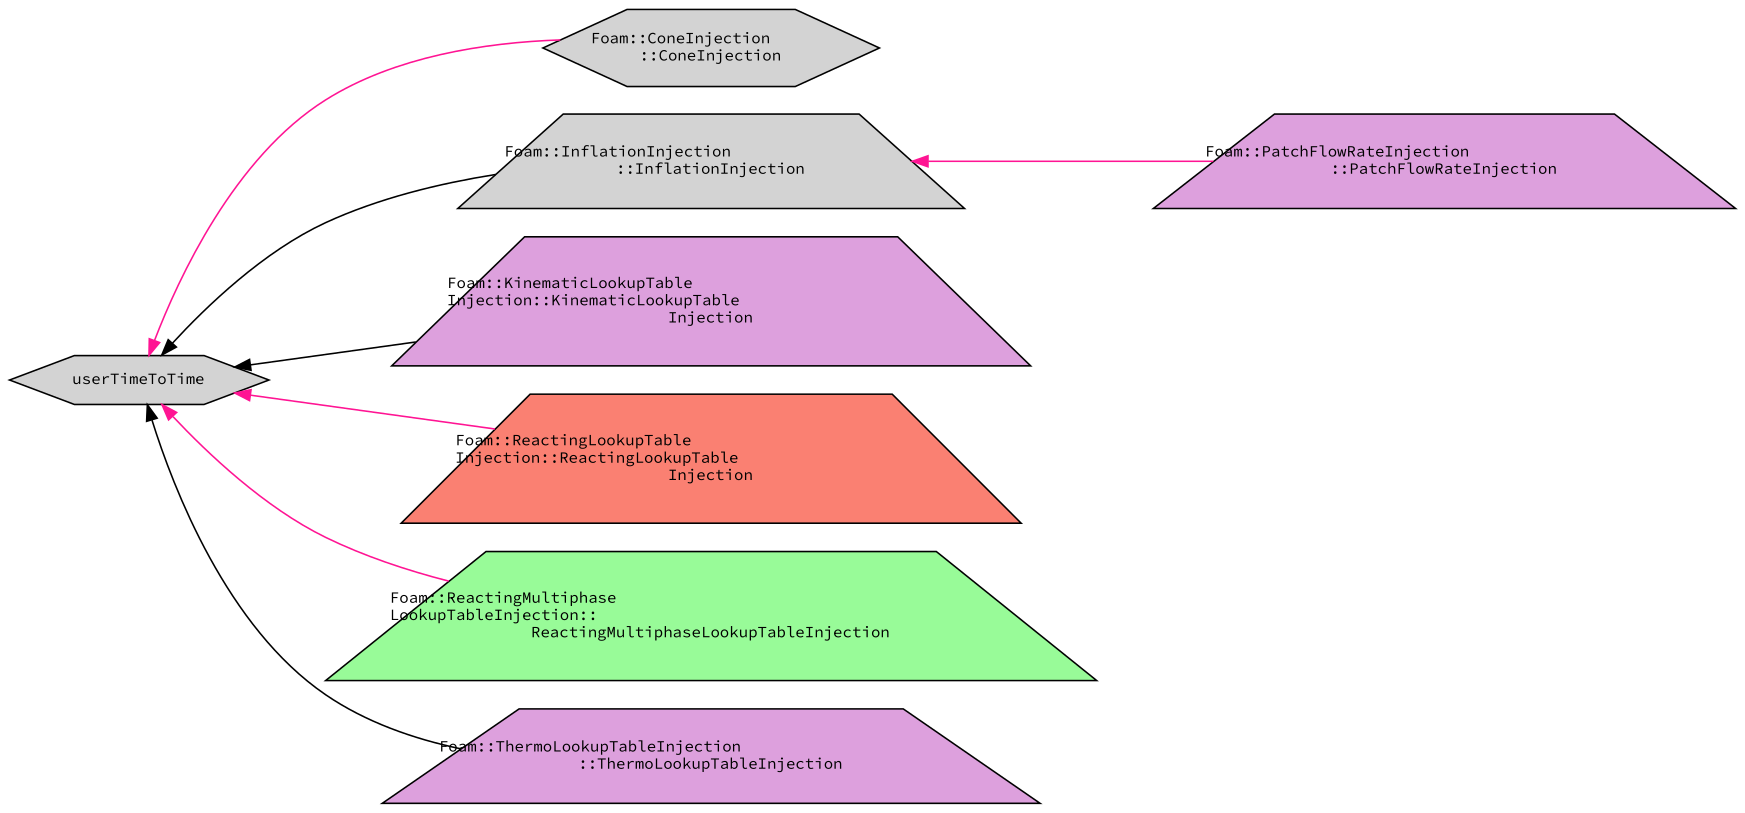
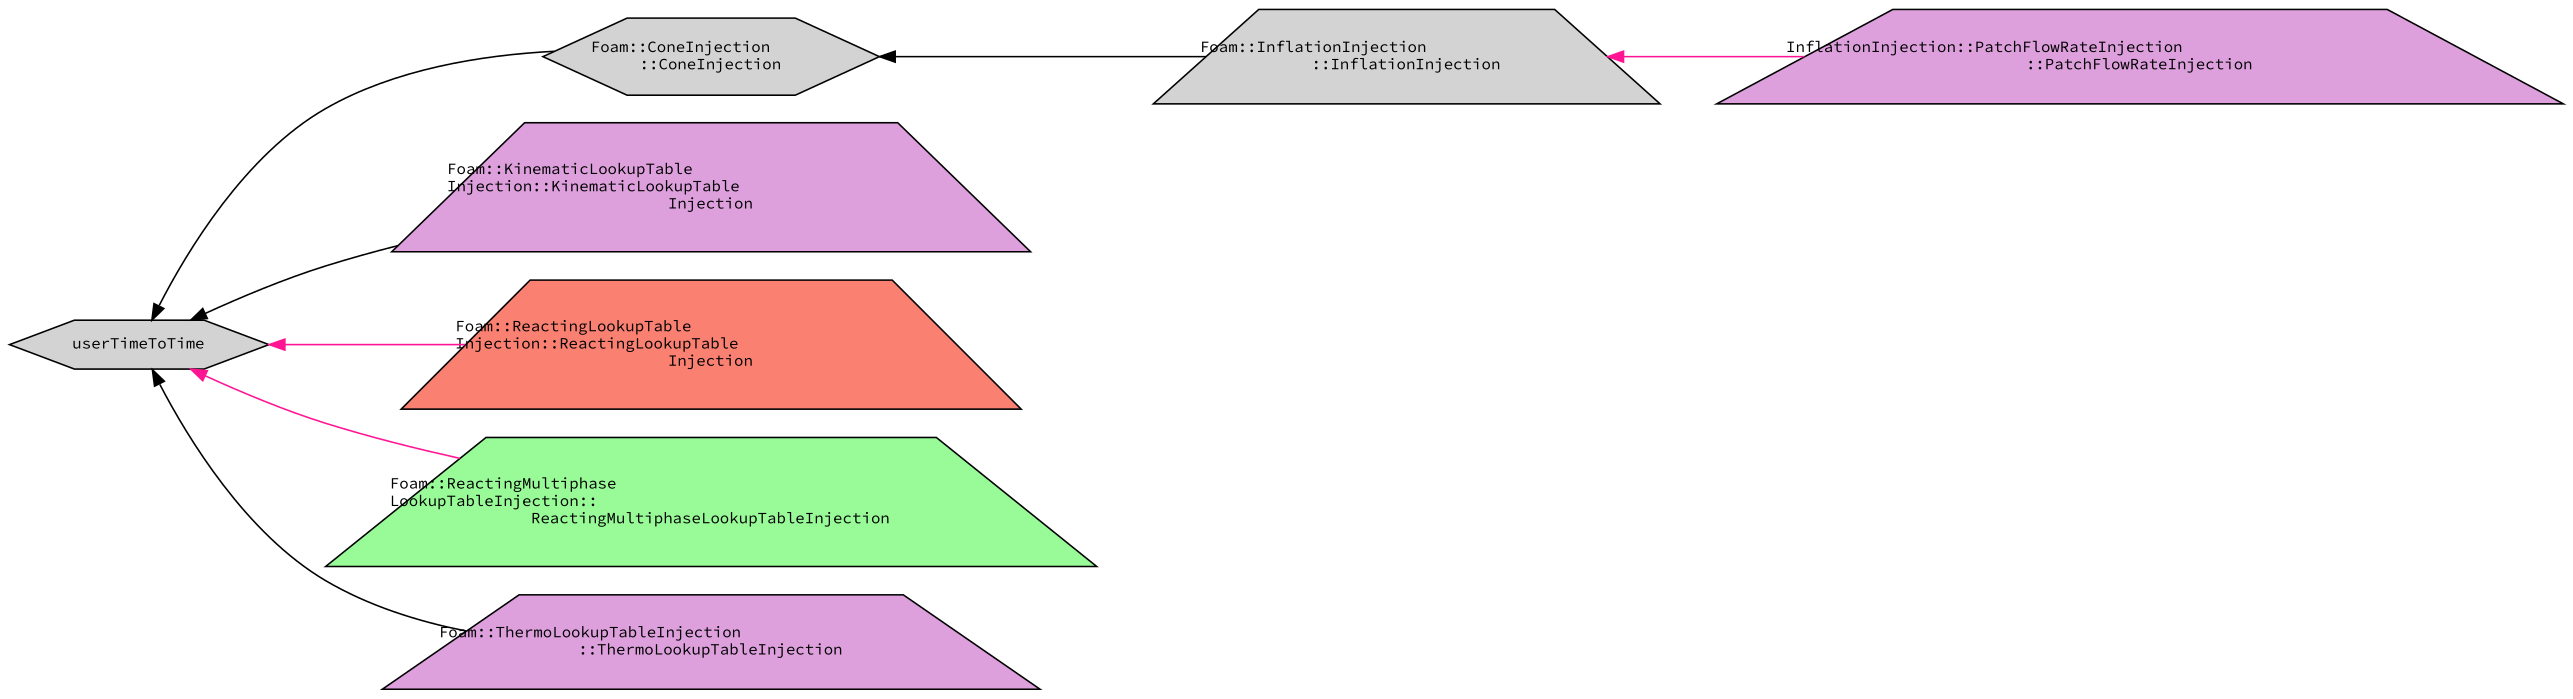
(304, 116) -> (316, 115)
(1444, 161) -> (2140, 57)
(317, 227) -> (1051, 57)
